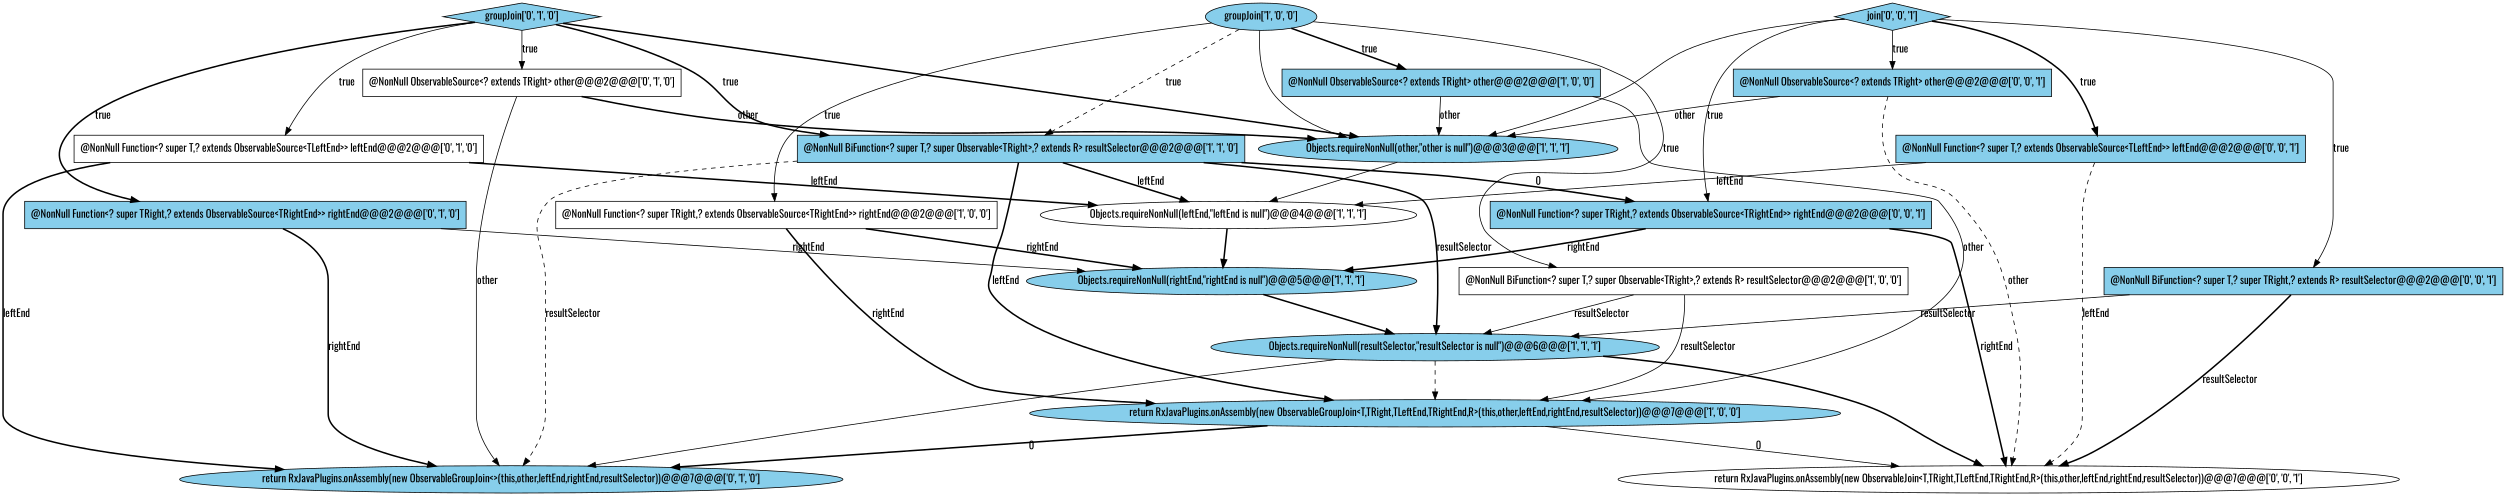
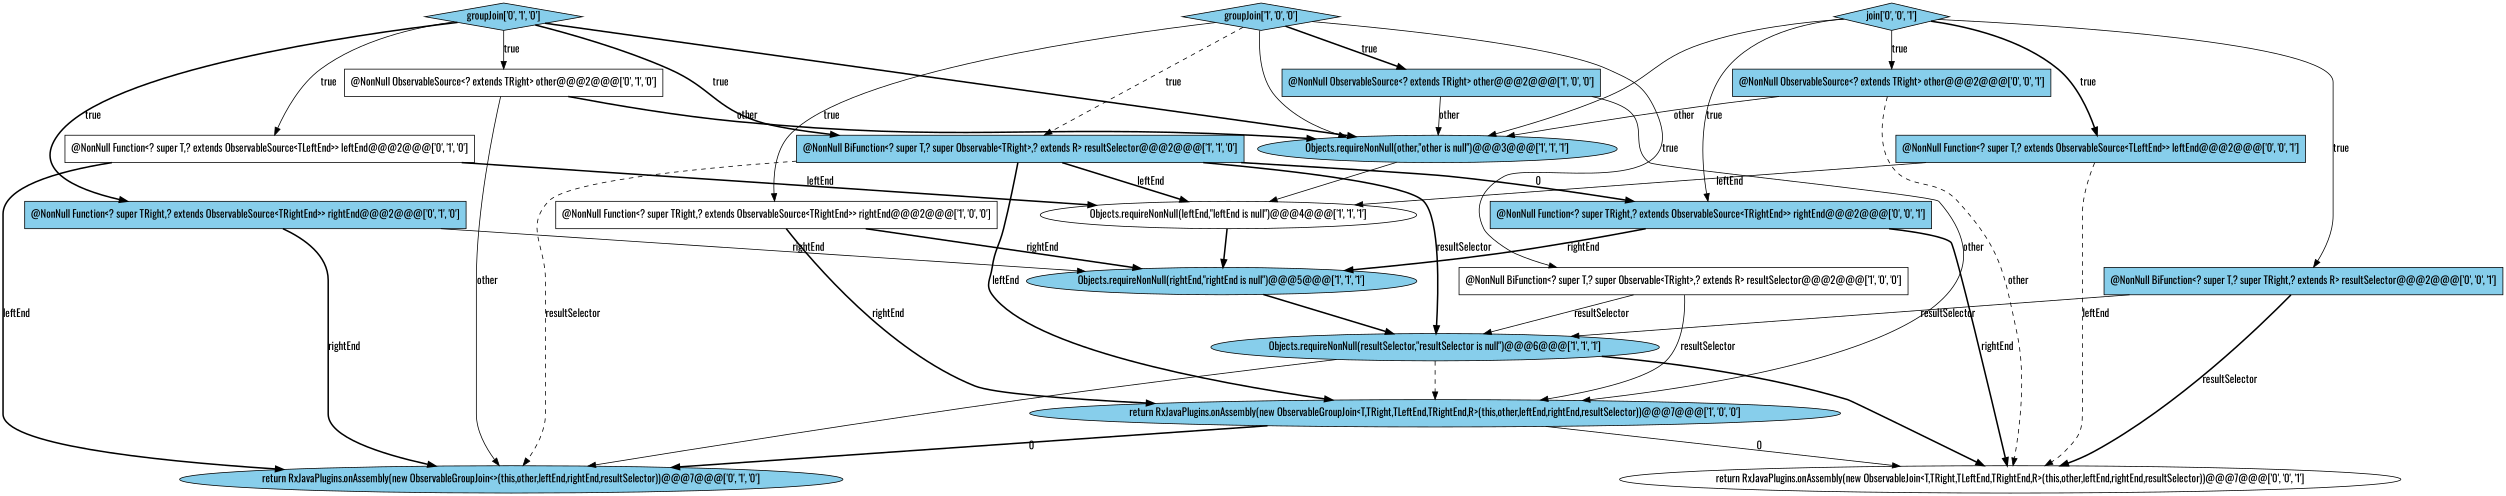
(1261, 17) -> (1261, 17)
